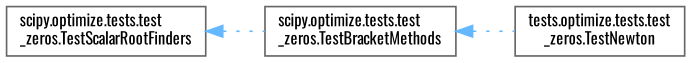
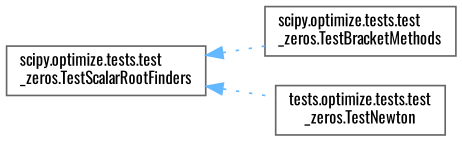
(494, 31) -> (249, 93)
